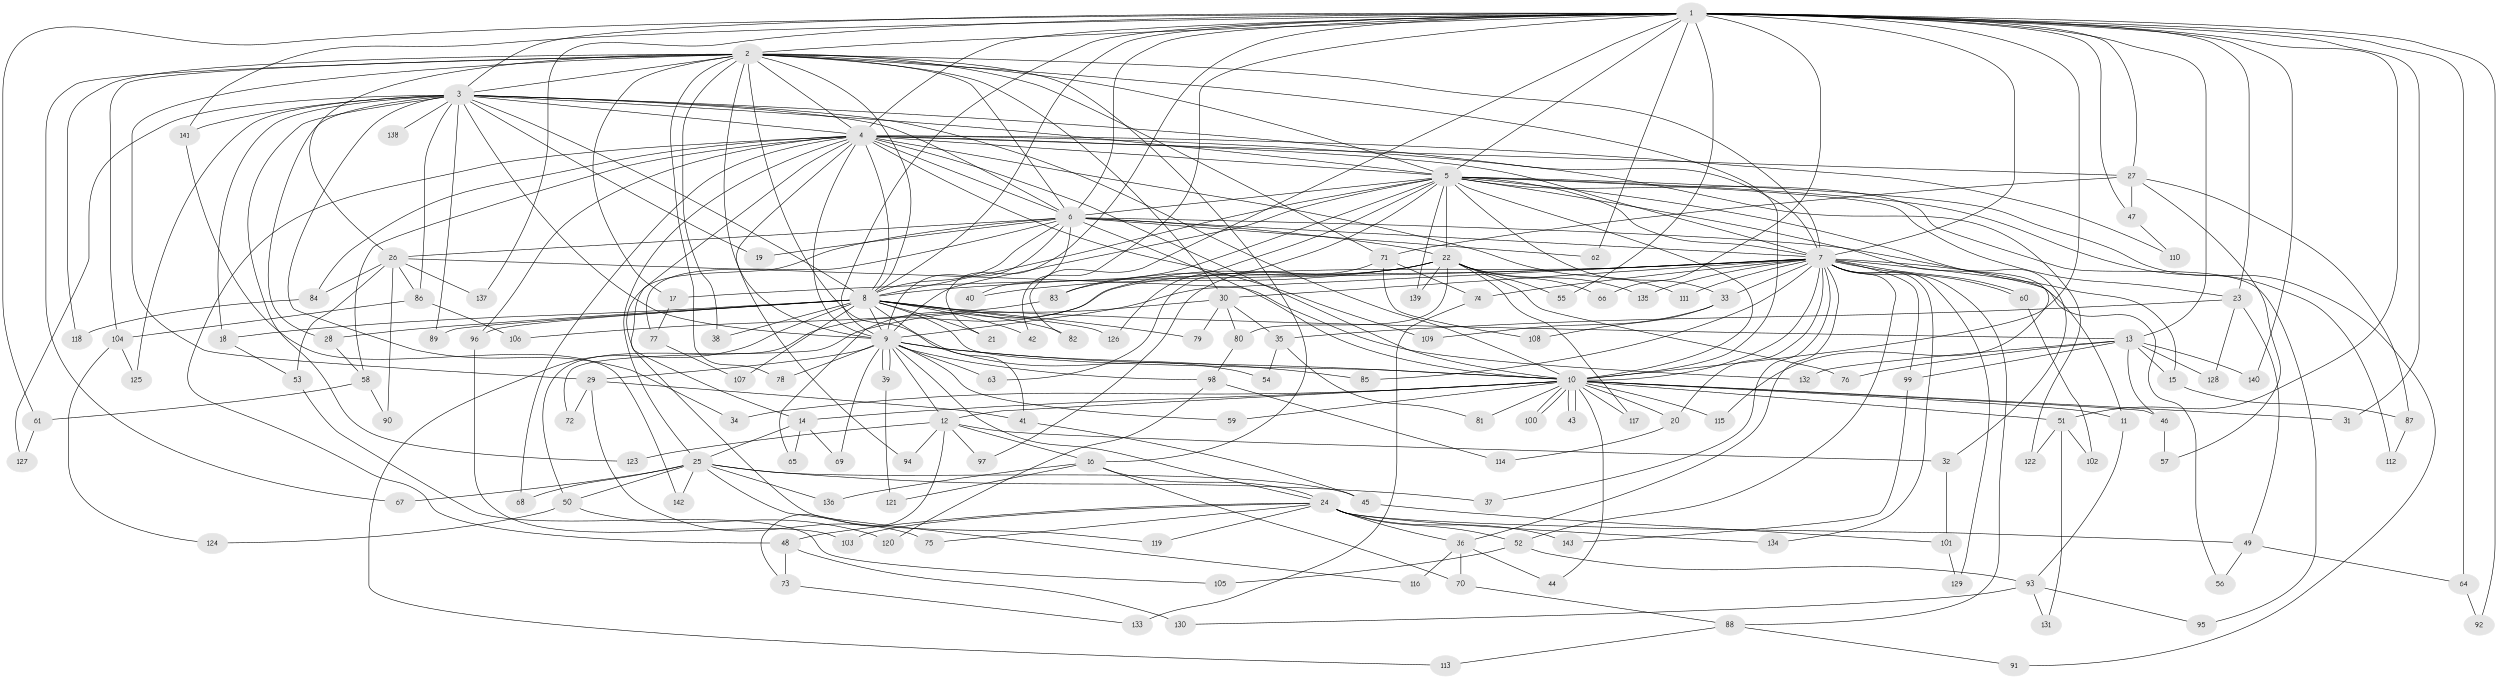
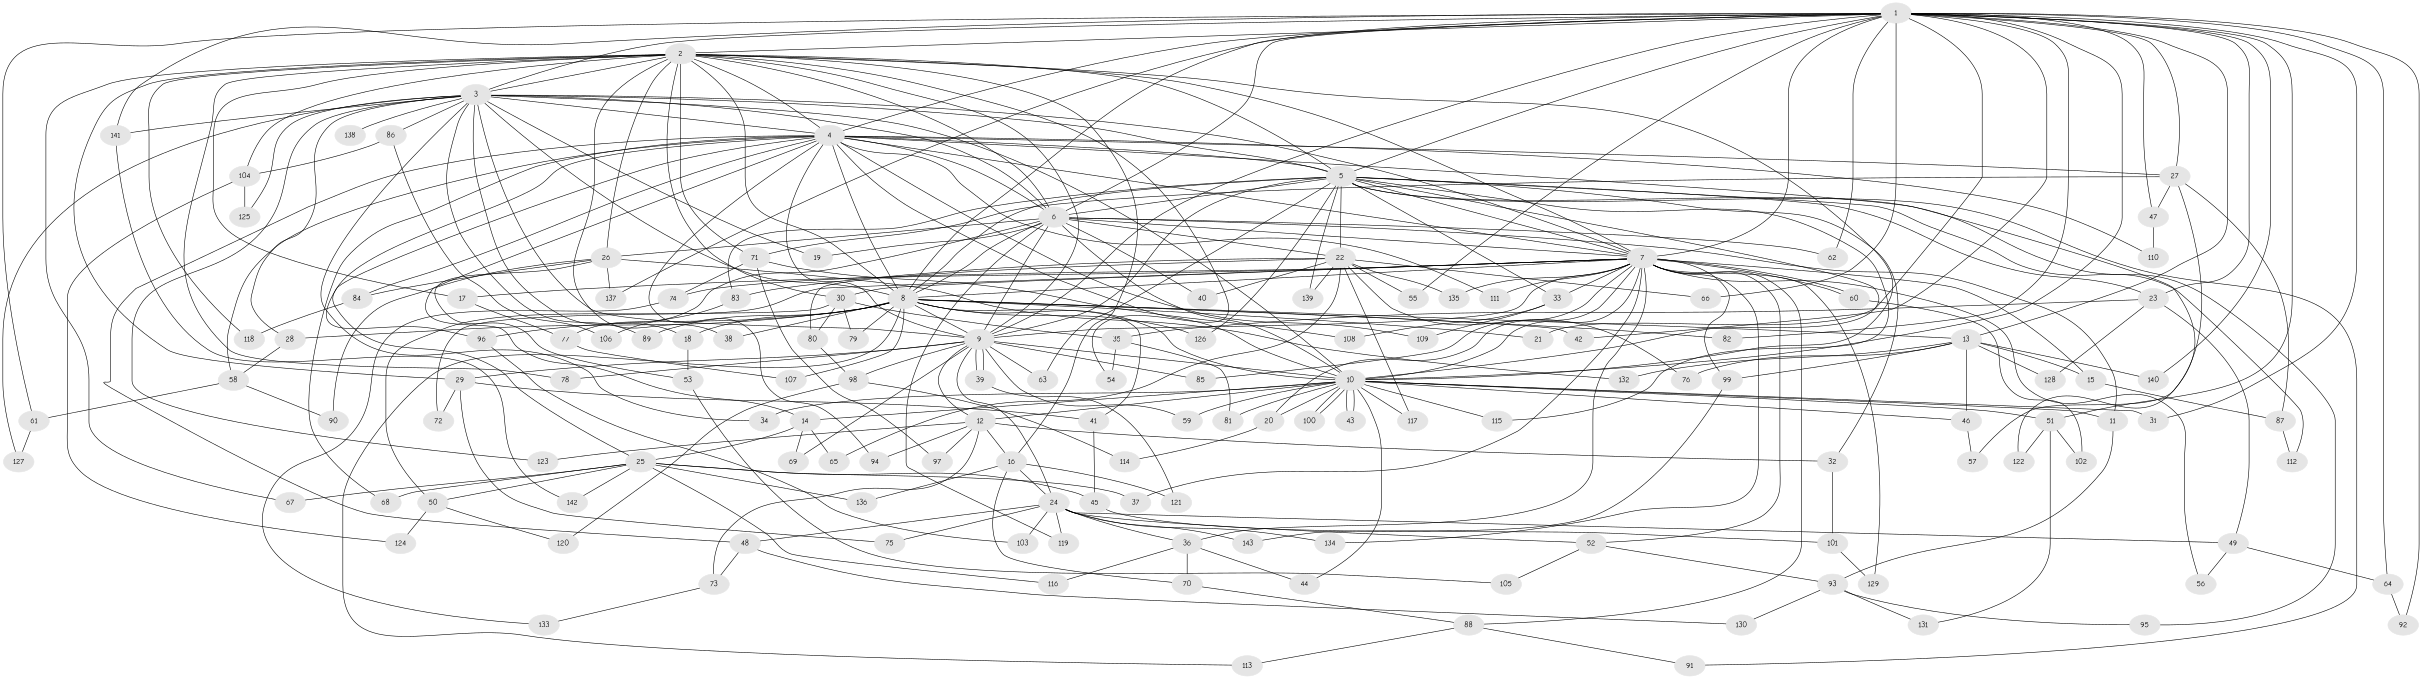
(406, 278) -> none
